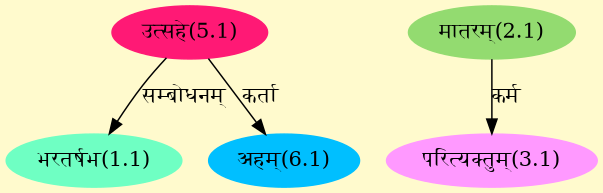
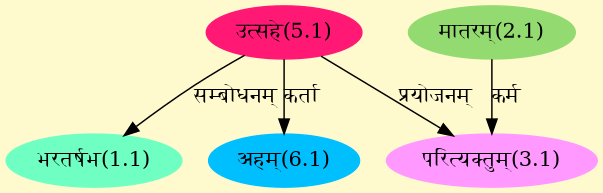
none -> (381, 92)
